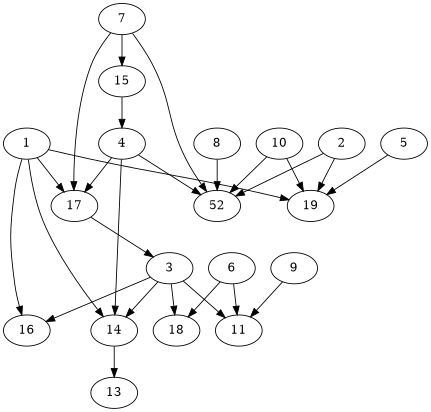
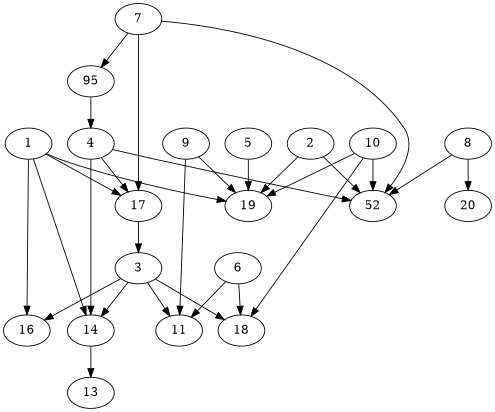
(122, 81) -> (91, 81)
none -> (207, 165)
none -> (468, 206)
none -> (310, 234)
